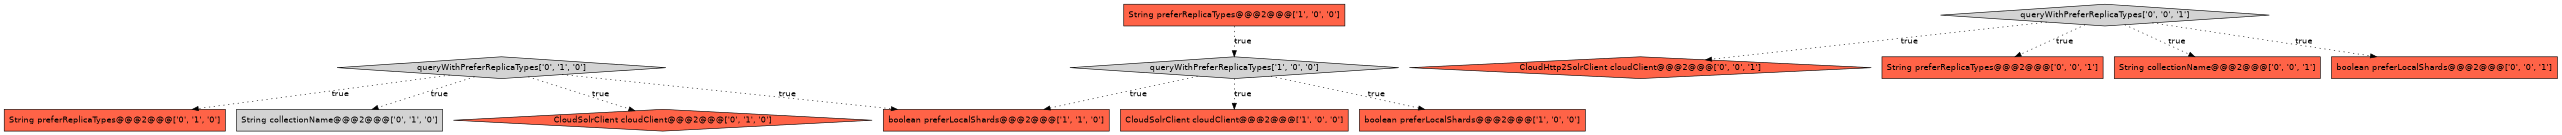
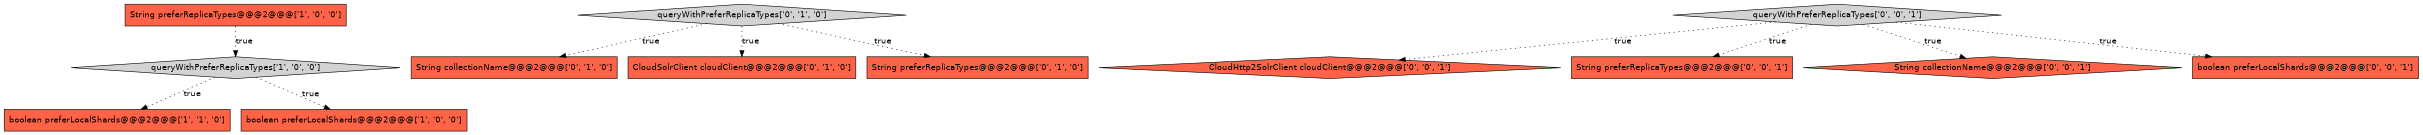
(2217, 68) -> (1993, 68)
(727, 92) -> none
(340, 120) -> (514, 68)
(663, 120) -> (742, 68)
(1234, 120) -> none
